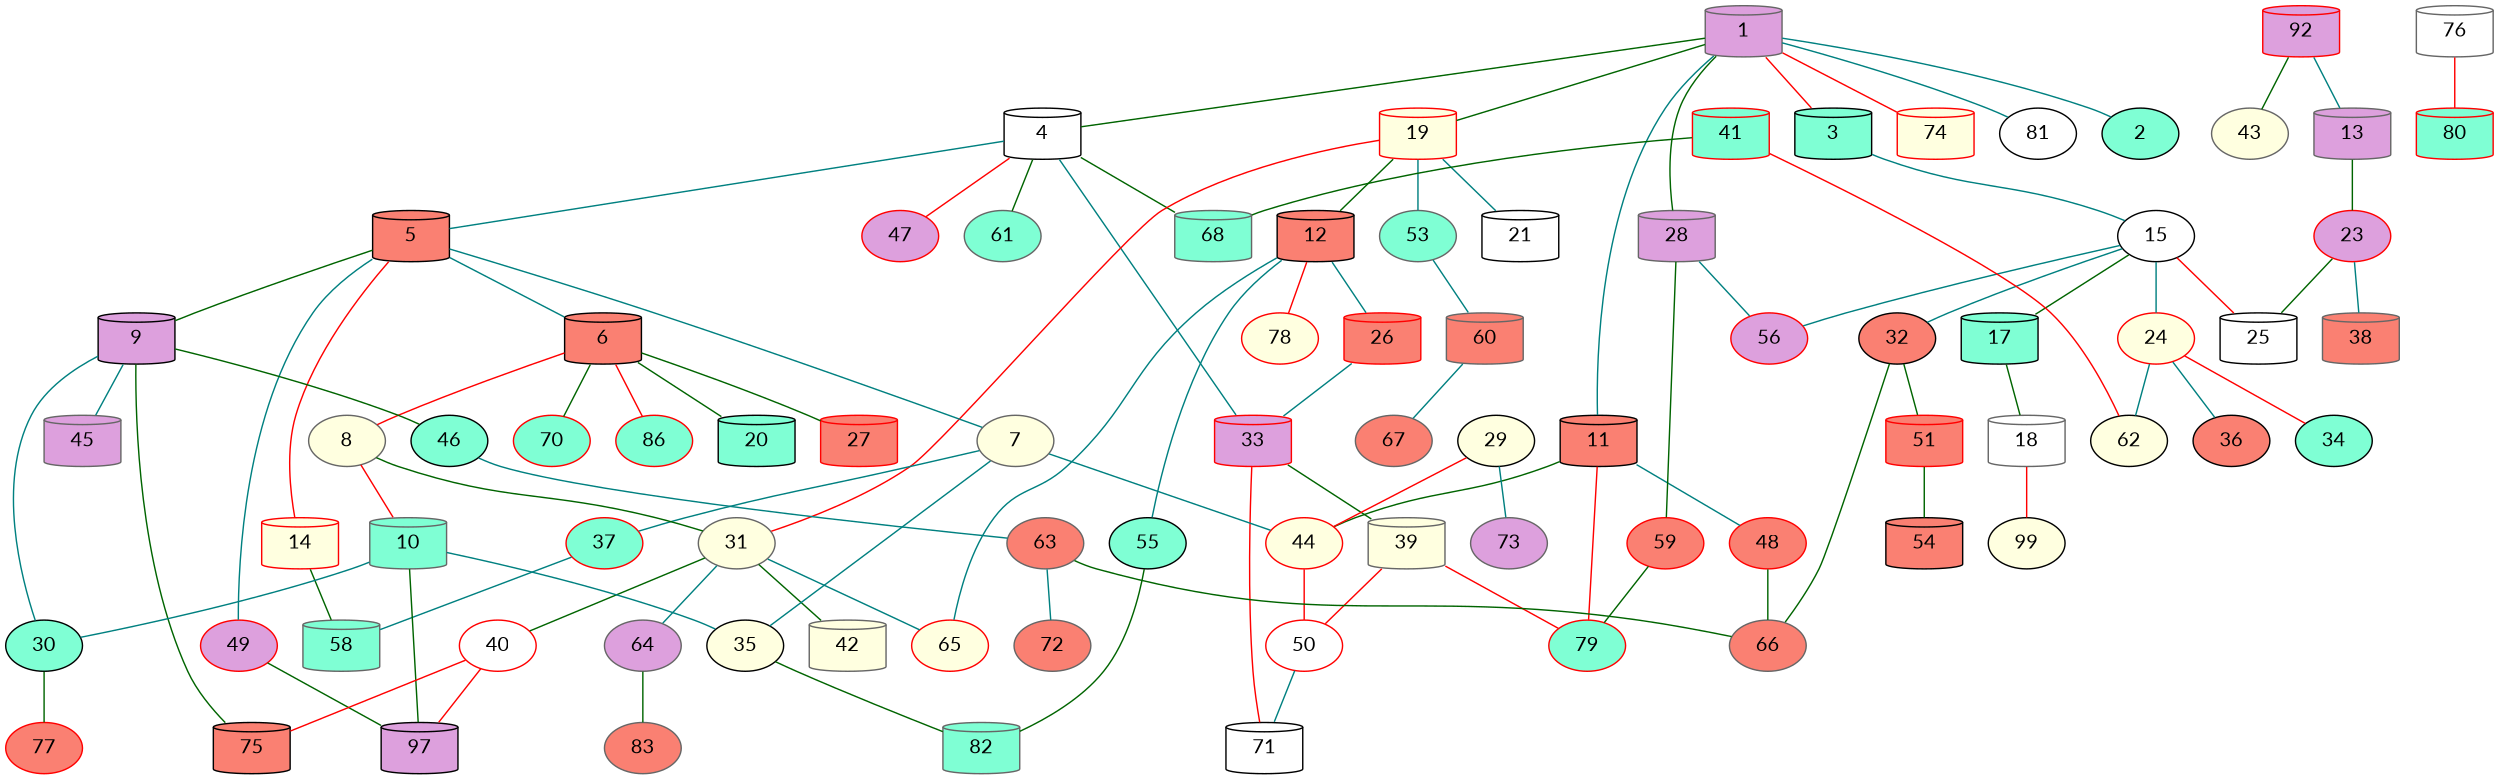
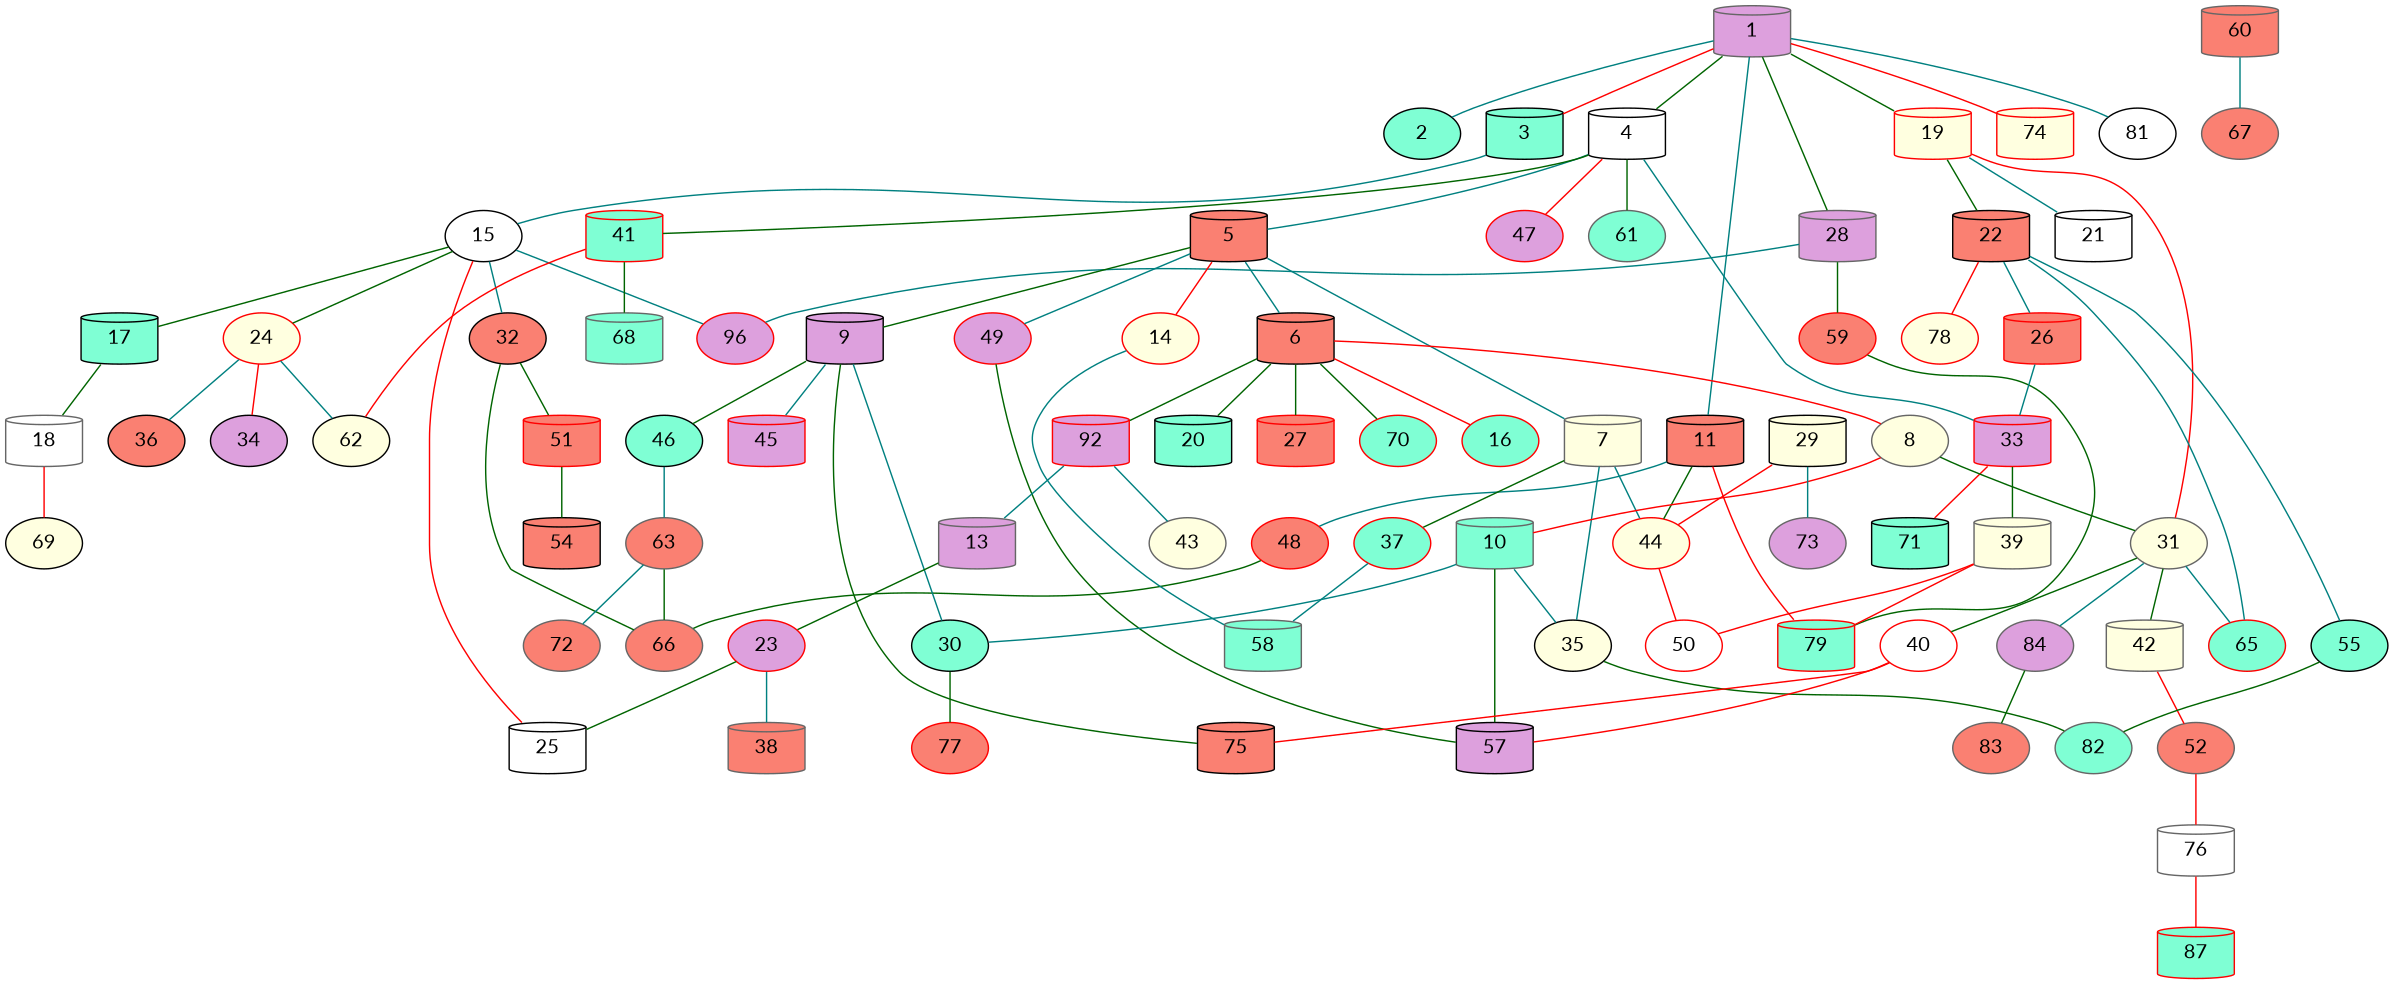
(2275, 83) -> (1141, 494)
(2455, 134) -> (2196, 953)
(1128, 185) -> (1127, 211)
(1316, 236) -> (1991, 236)
(1418, 236) -> none
(2156, 287) -> (373, 287)
(1769, 338) -> (735, 338)
none -> (1194, 390)
(82, 441) -> (767, 441)
(654, 441) -> (1500, 441)
(1015, 441) -> (1603, 441)
(1496, 441) -> (1808, 441)
(2334, 441) -> (249, 441)
(808, 489) -> (1476, 502)
(300, 543) -> (1161, 338)
(2027, 543) -> (44, 543)
(321, 595) -> (1063, 500)
(643, 646) -> (2035, 646)
(950, 646) -> (2247, 646)
(1587, 646) -> (1816, 646)
(1285, 696) -> none
(420, 748) -> (1495, 748)
(981, 748) -> (2094, 748)
(1264, 748) -> (1910, 543)
none -> (2196, 748)
